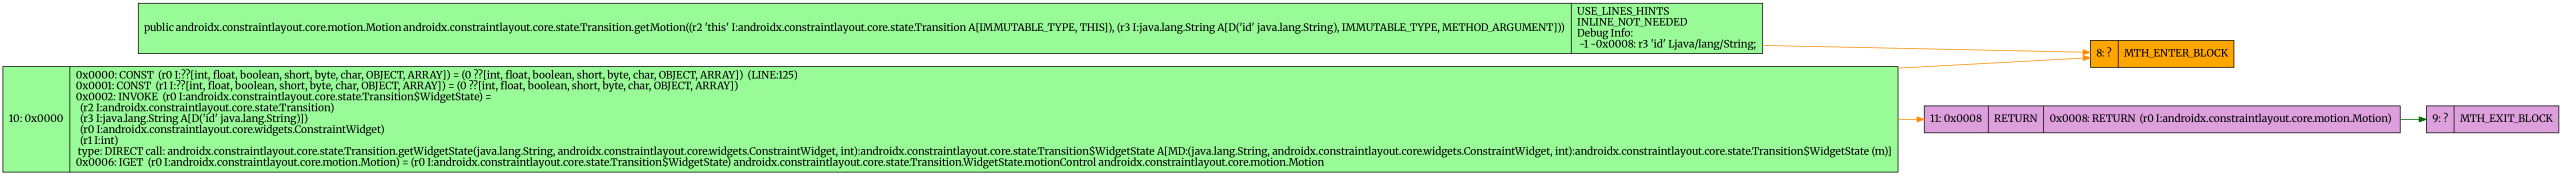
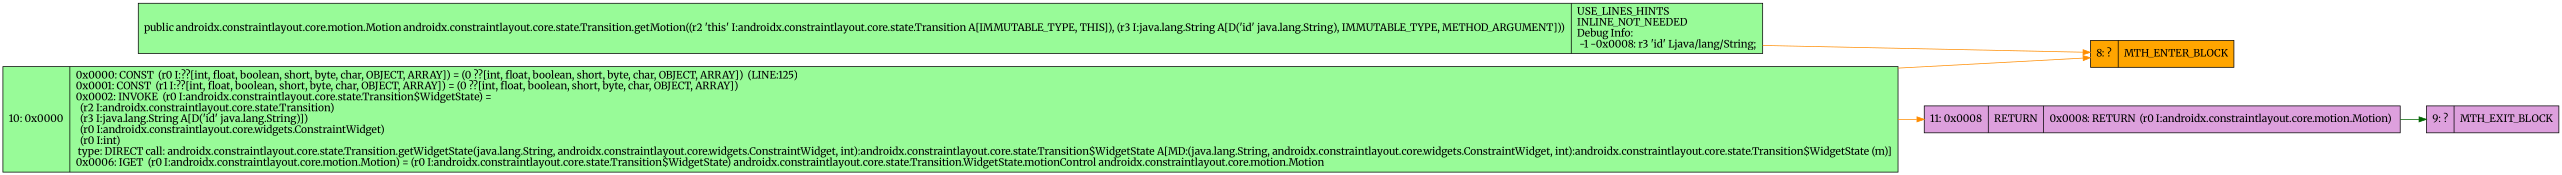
(97, 141) -> (98, 141)
